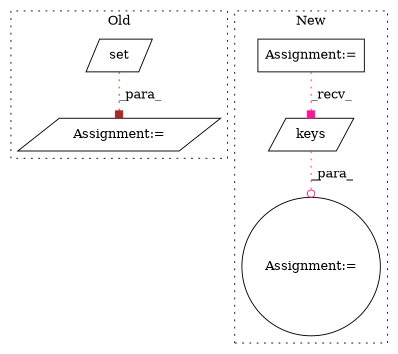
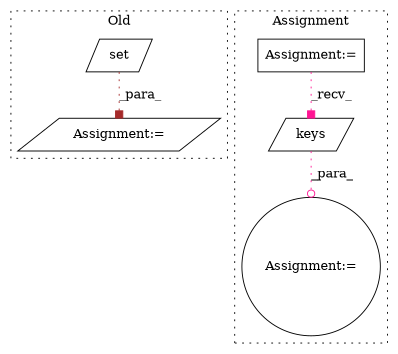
(311, 21) -> (311, 21)
